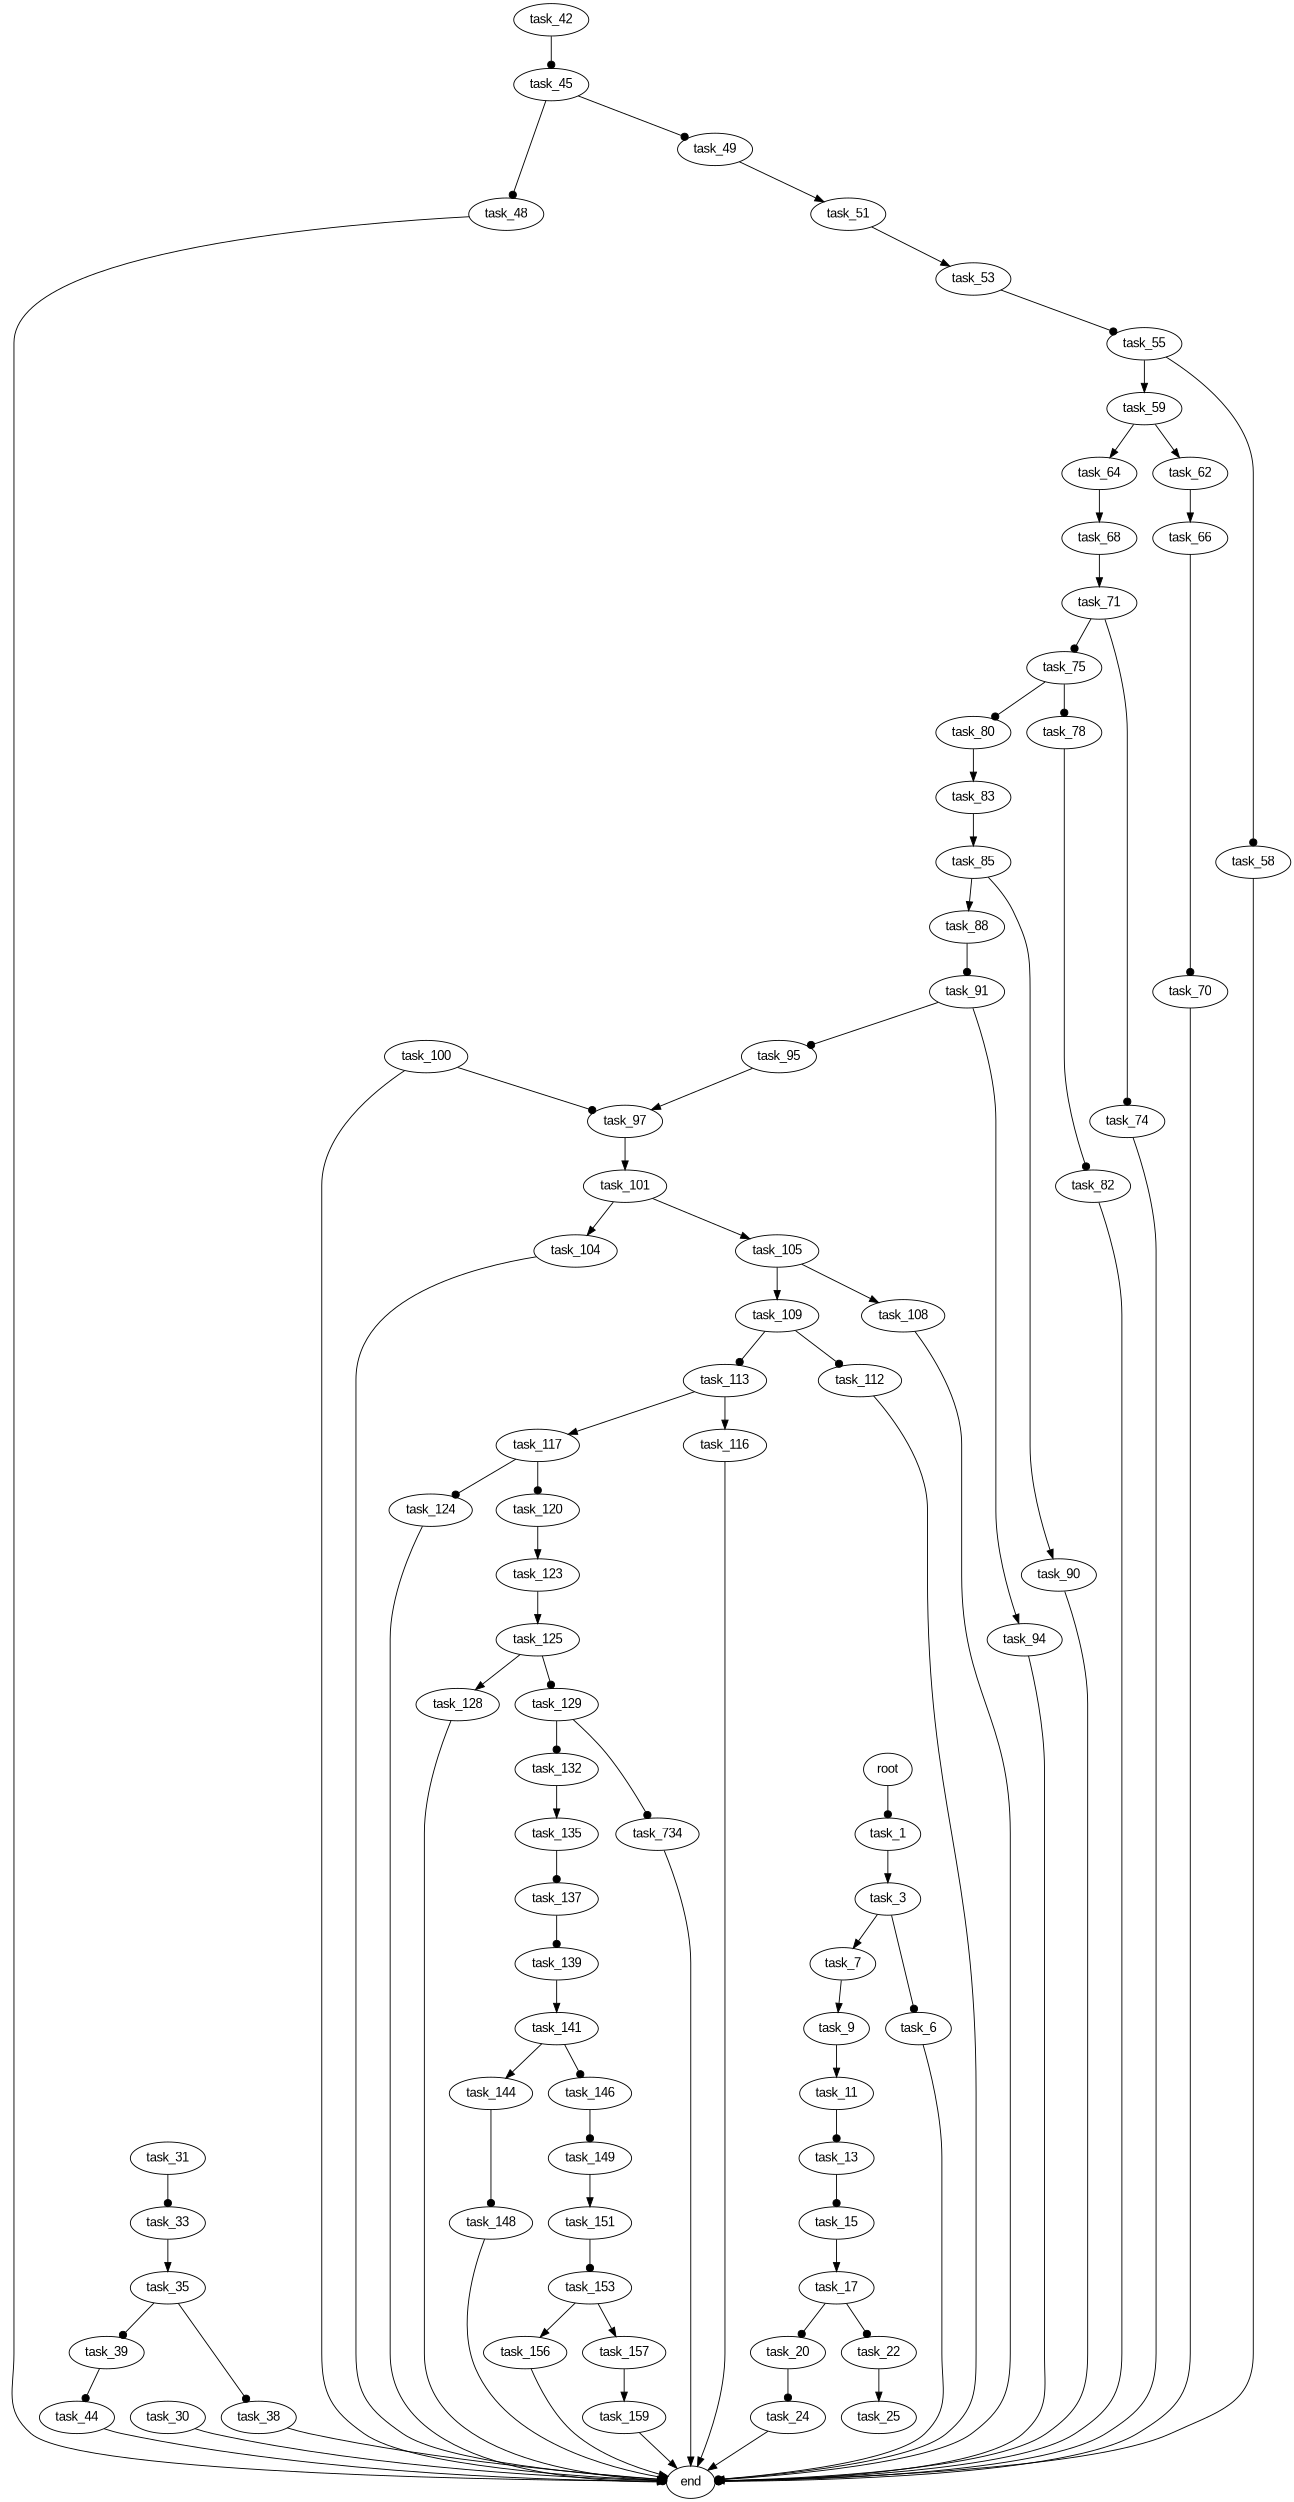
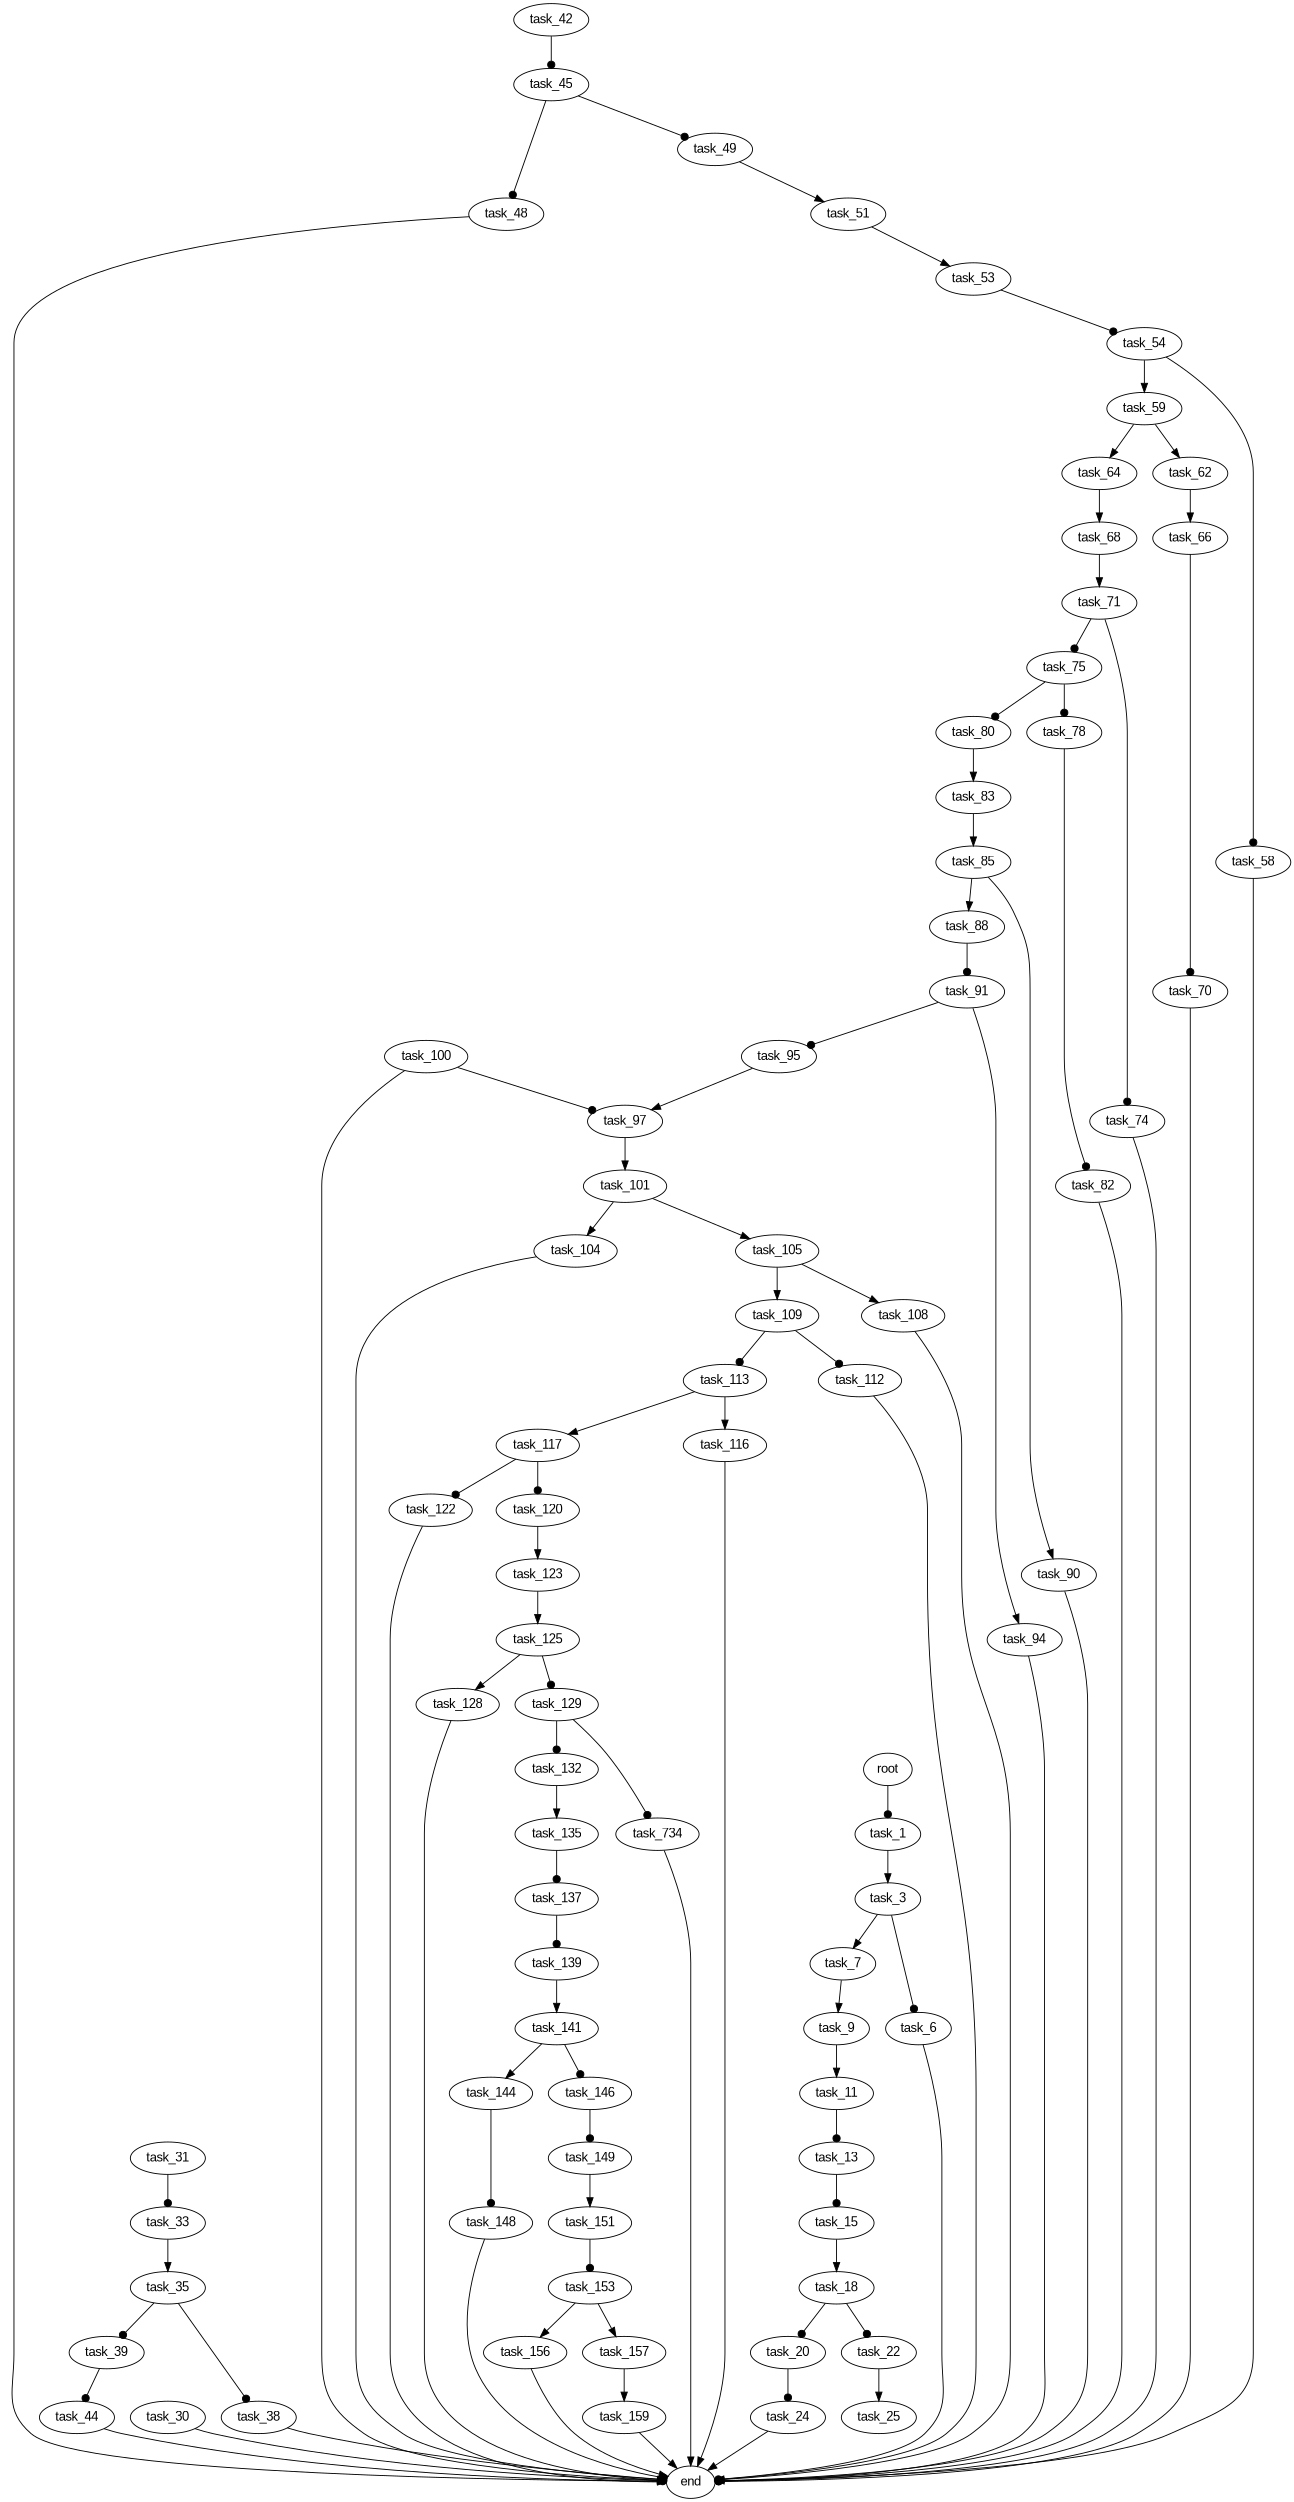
(1144, 344) -> (1144, 344)
(431, 1510) -> (431, 1510)
(837, 2288) -> (837, 2288)
